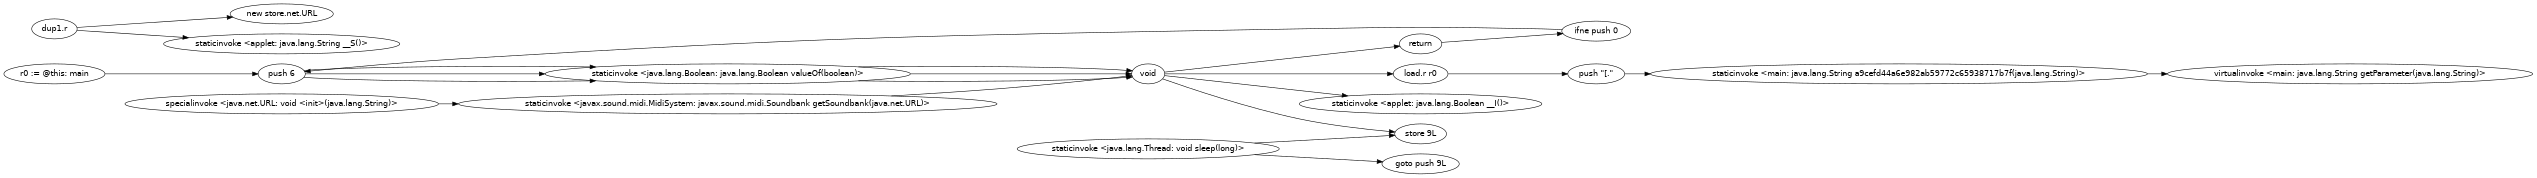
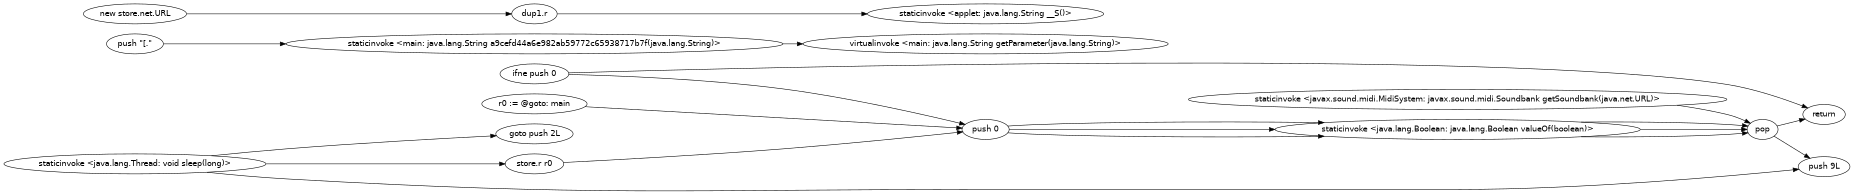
(152, 22) -> (346, 14)
(1500, 38) -> (1187, 63)
(54, 74) -> (534, 104)
(282, 74) -> (986, 129)
(1148, 74) -> (1763, 129)
(1421, 74) -> none
(282, 104) -> none
(1421, 104) -> none
(1421, 134) -> (1824, 167)
none -> (534, 164)
(1421, 164) -> (534, 134)
